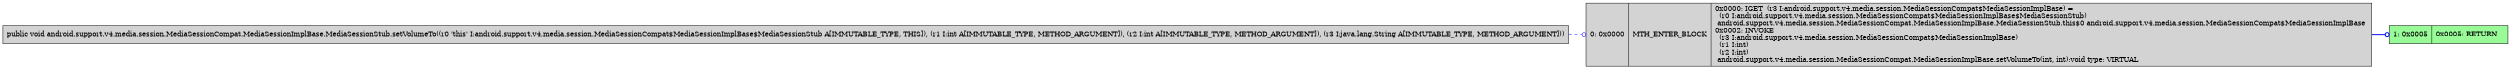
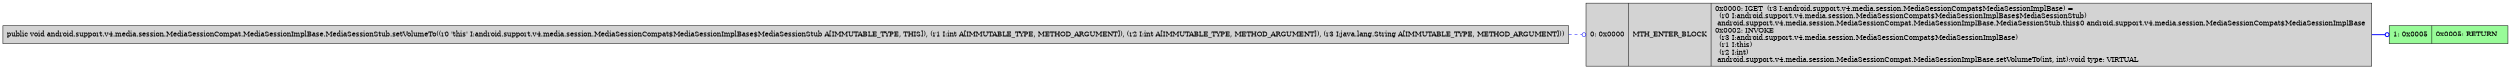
(1732, 45) -> (1734, 45)
